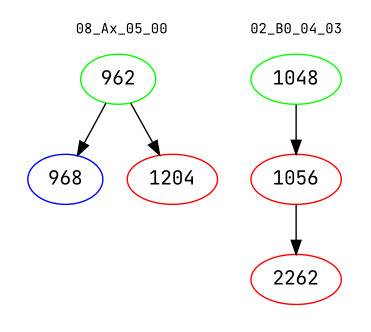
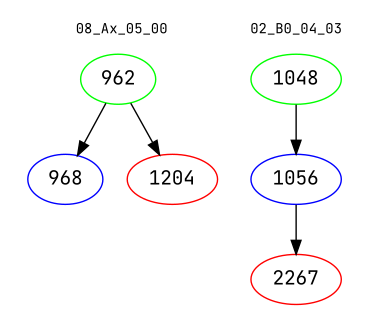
(296, 179) -> (296, 179)
(296, 279) -> (296, 279)
